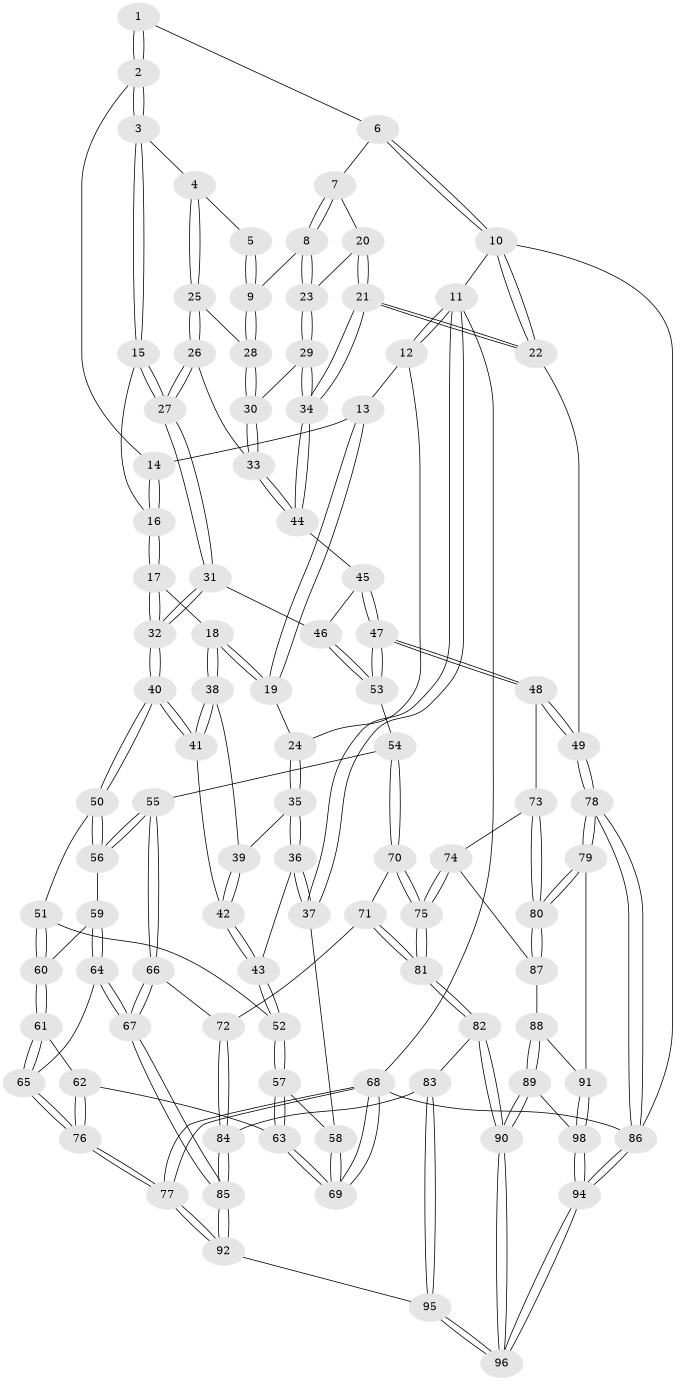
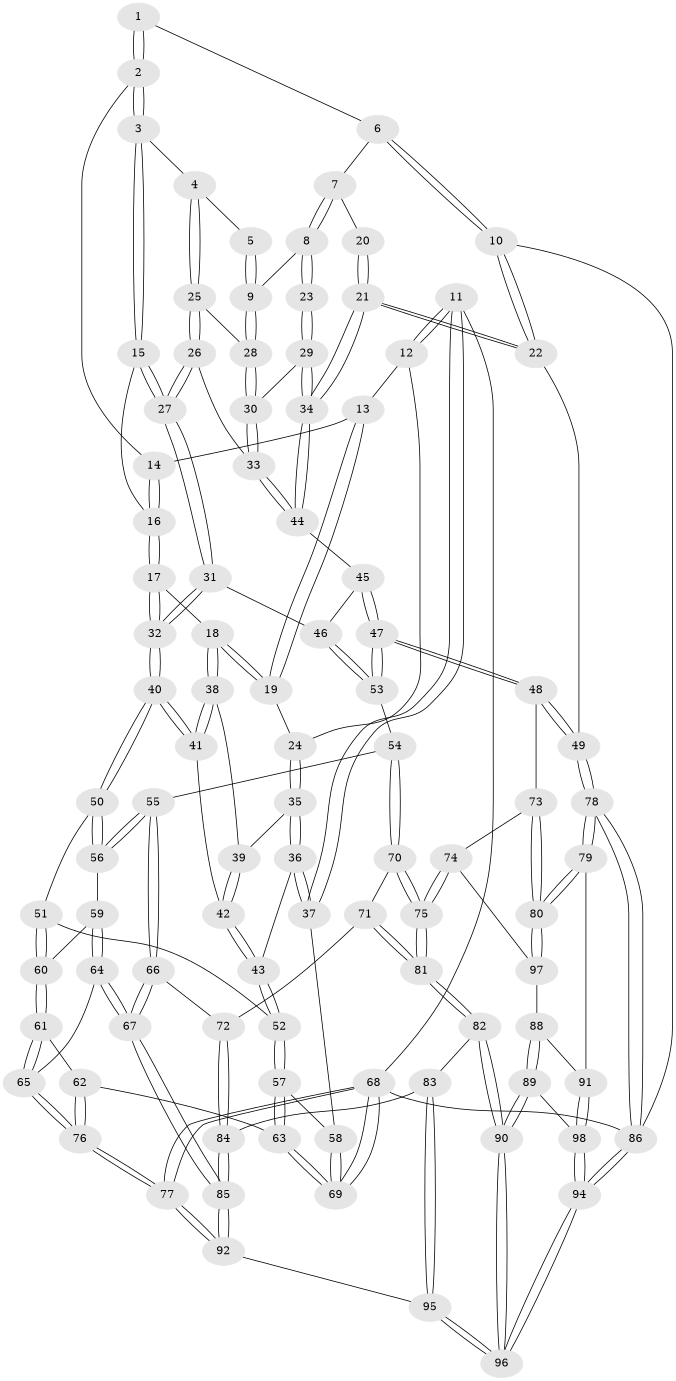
(335, 270) -> none
(476, 270) -> none
(537, 971) -> (537, 971)
